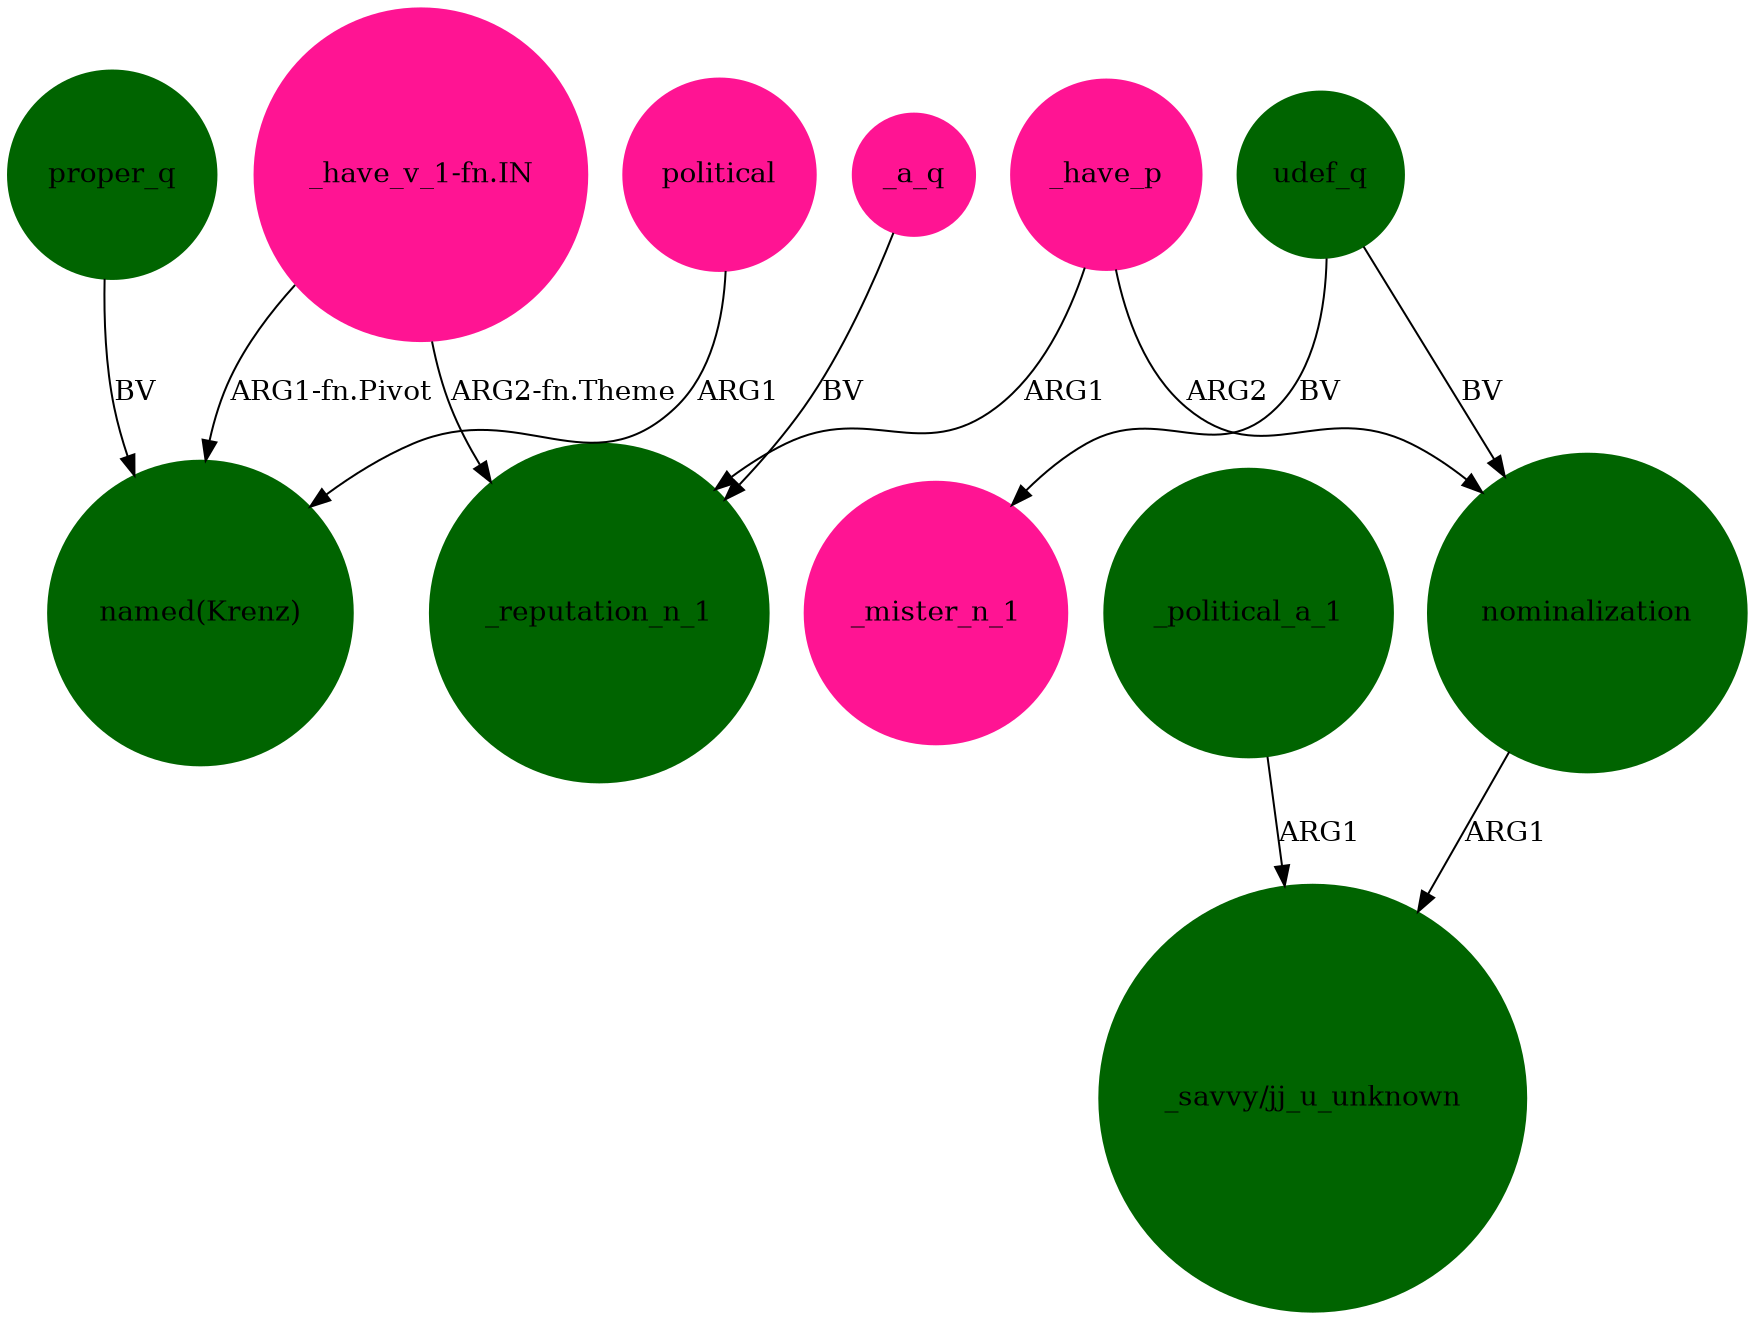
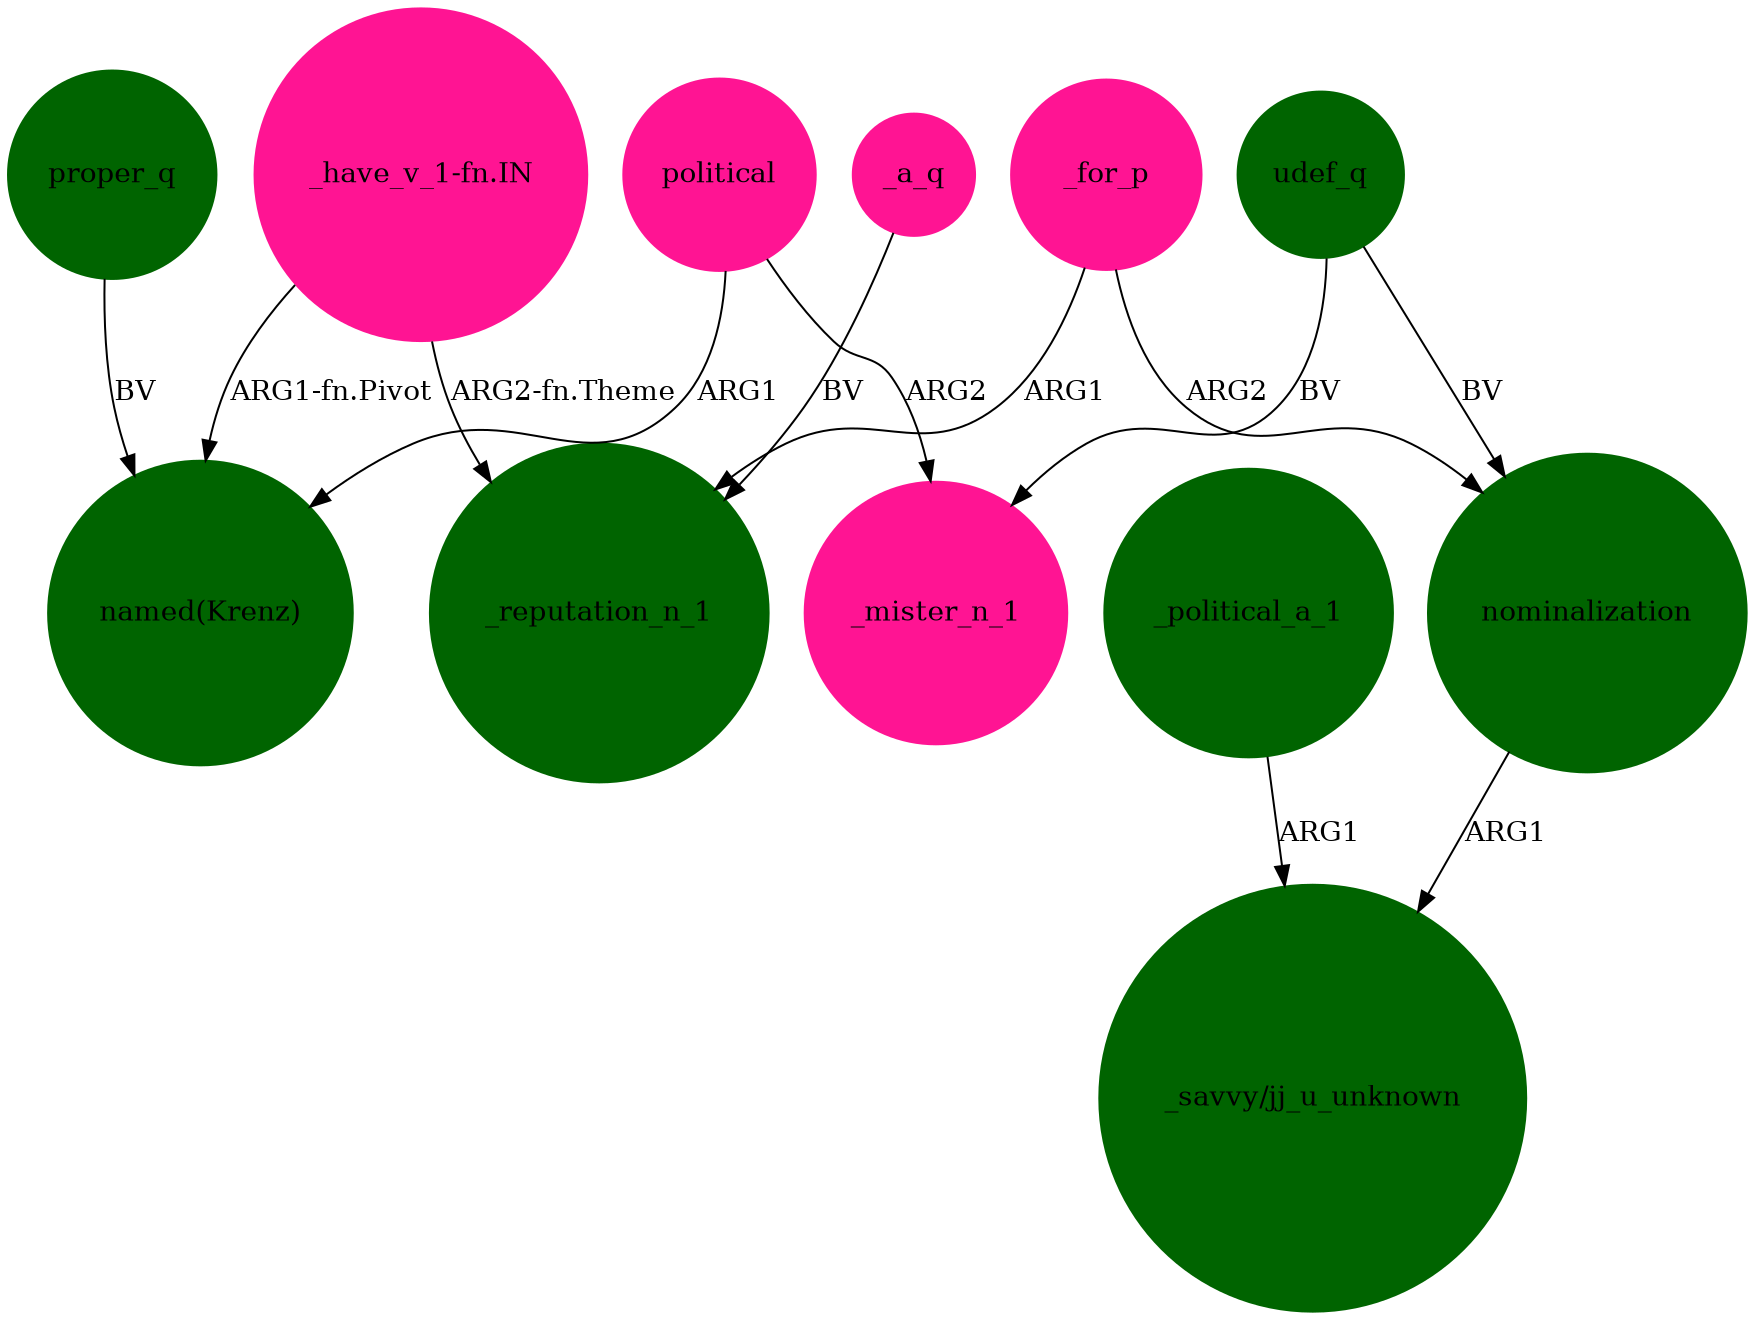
(1106, 175) -> (1106, 175)
none -> (857, 355)
